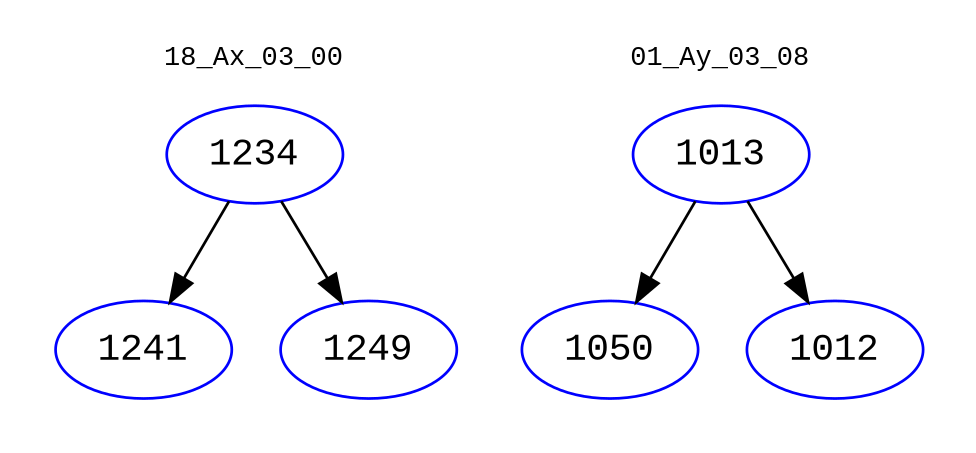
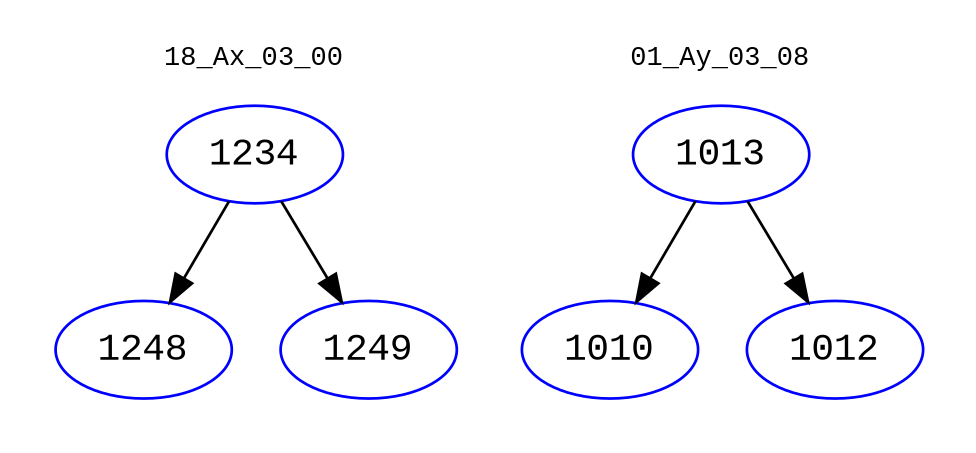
(144, 350) -> (144, 350)
(610, 350) -> (610, 350)
